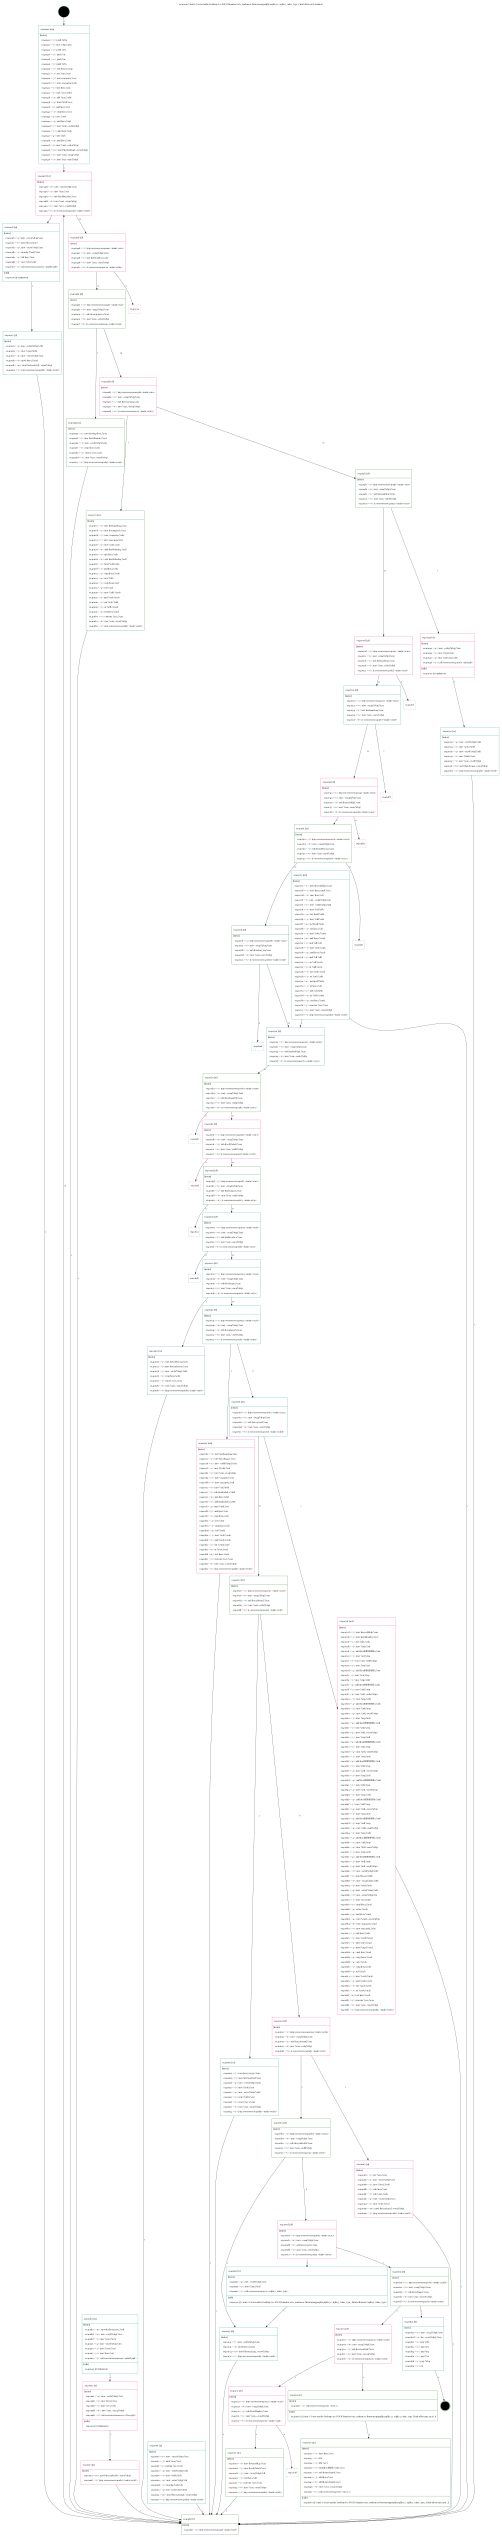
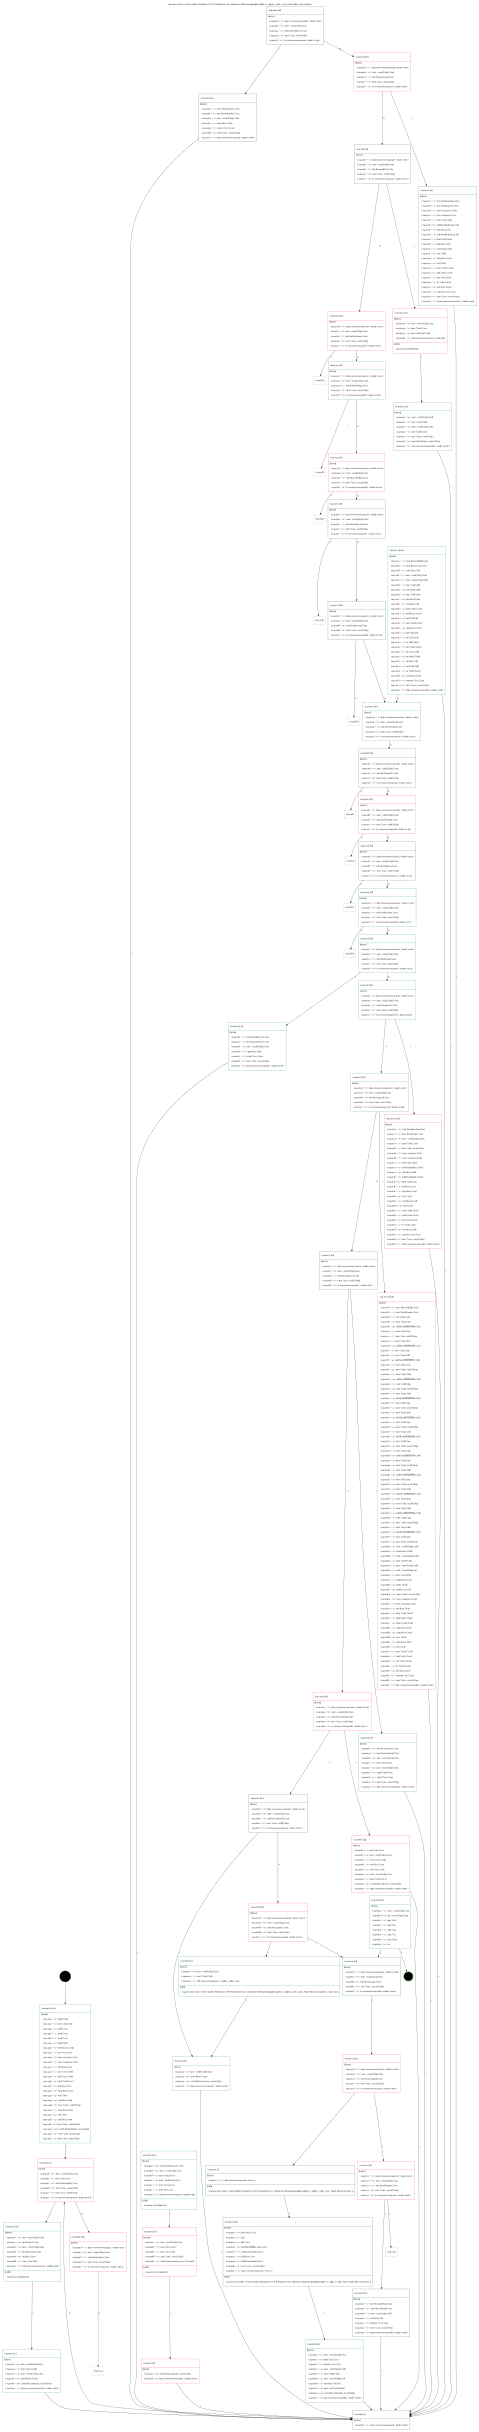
(97, 280) -> none
(421, 2311) -> (380, 1952)
none -> (316, 2312)
